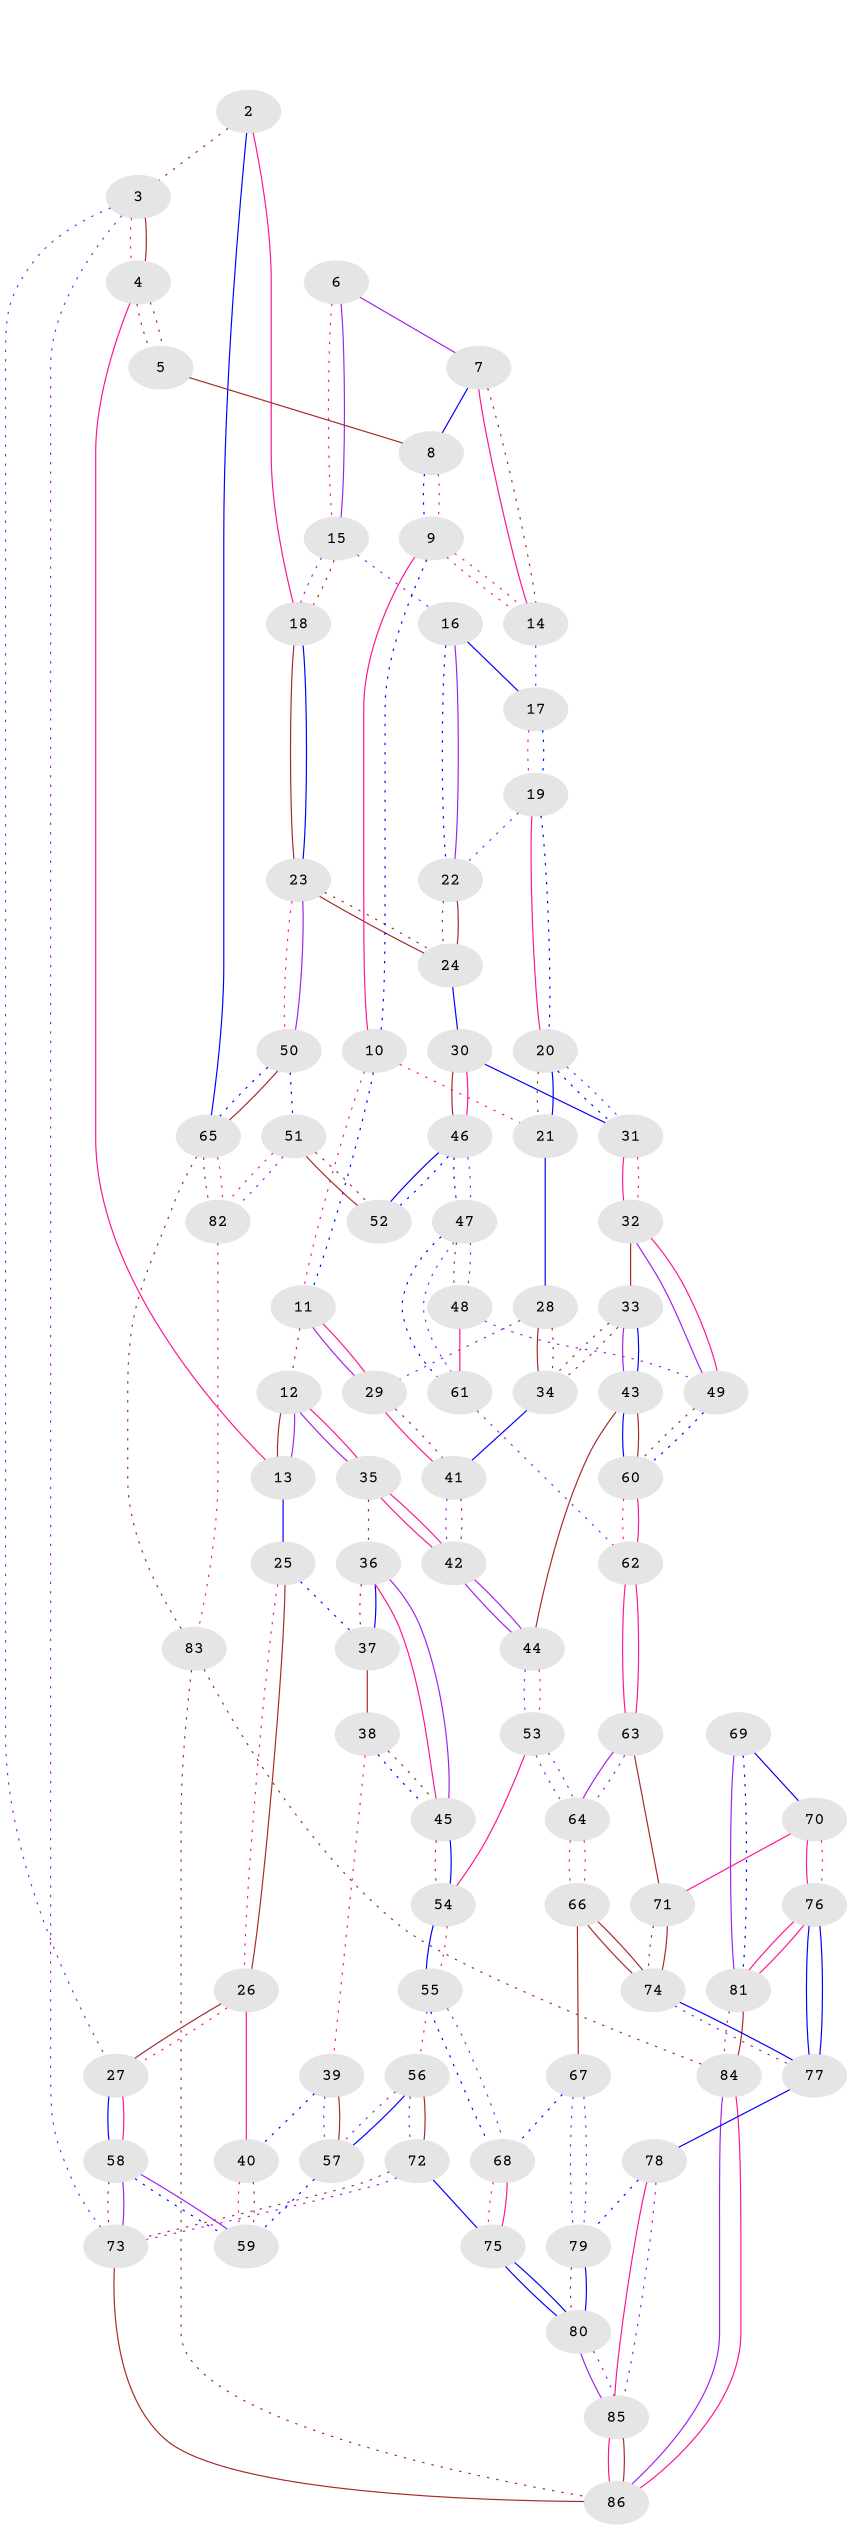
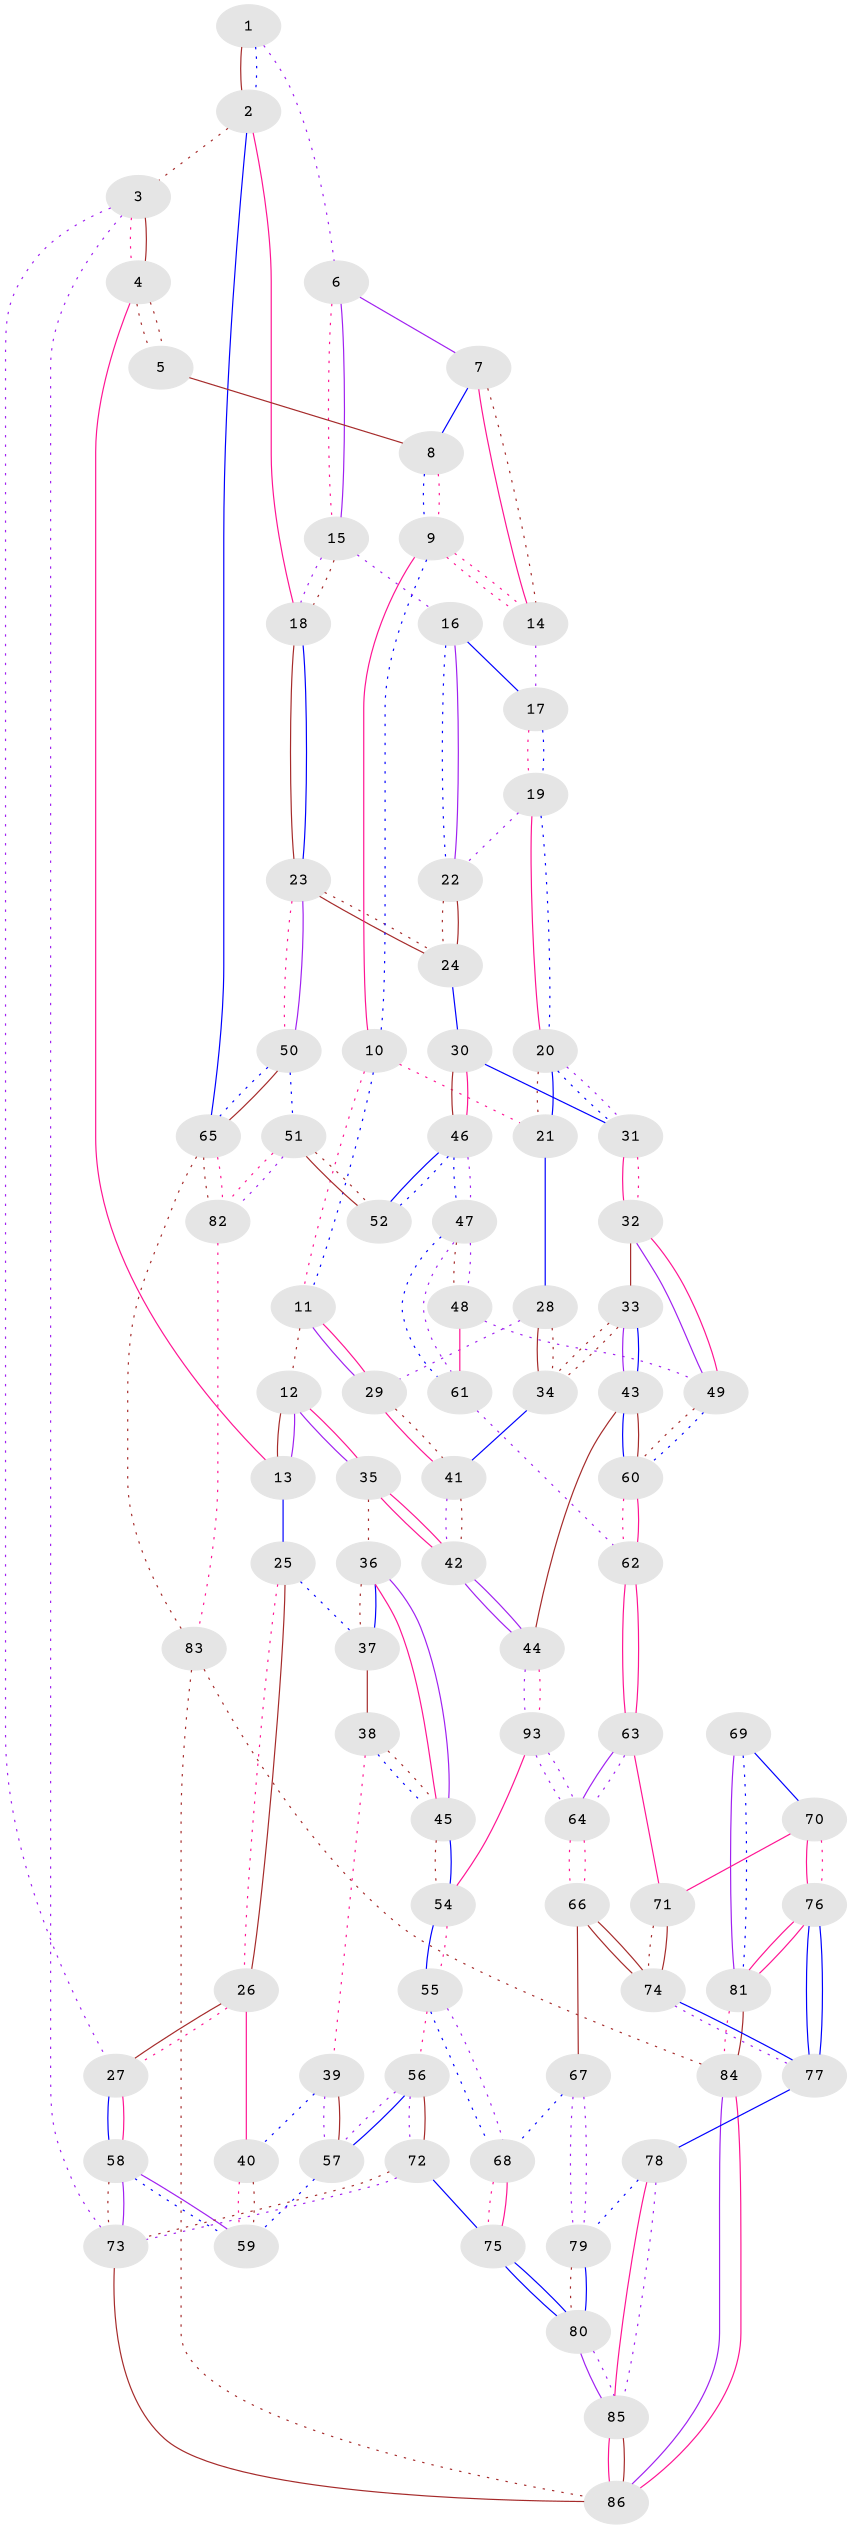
none -> (249, 26)
(532, 1734) -> (532, 1734)
(647, 1819) -> (647, 1819)
